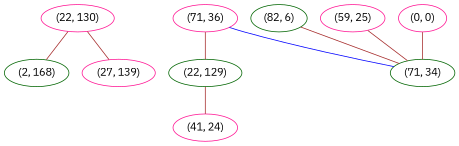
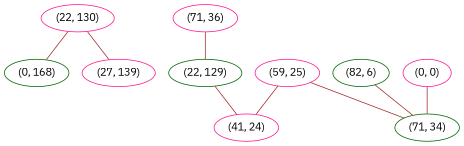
(311, 49) -> none
(37, 73) -> (37, 73)
none -> (267, 100)
